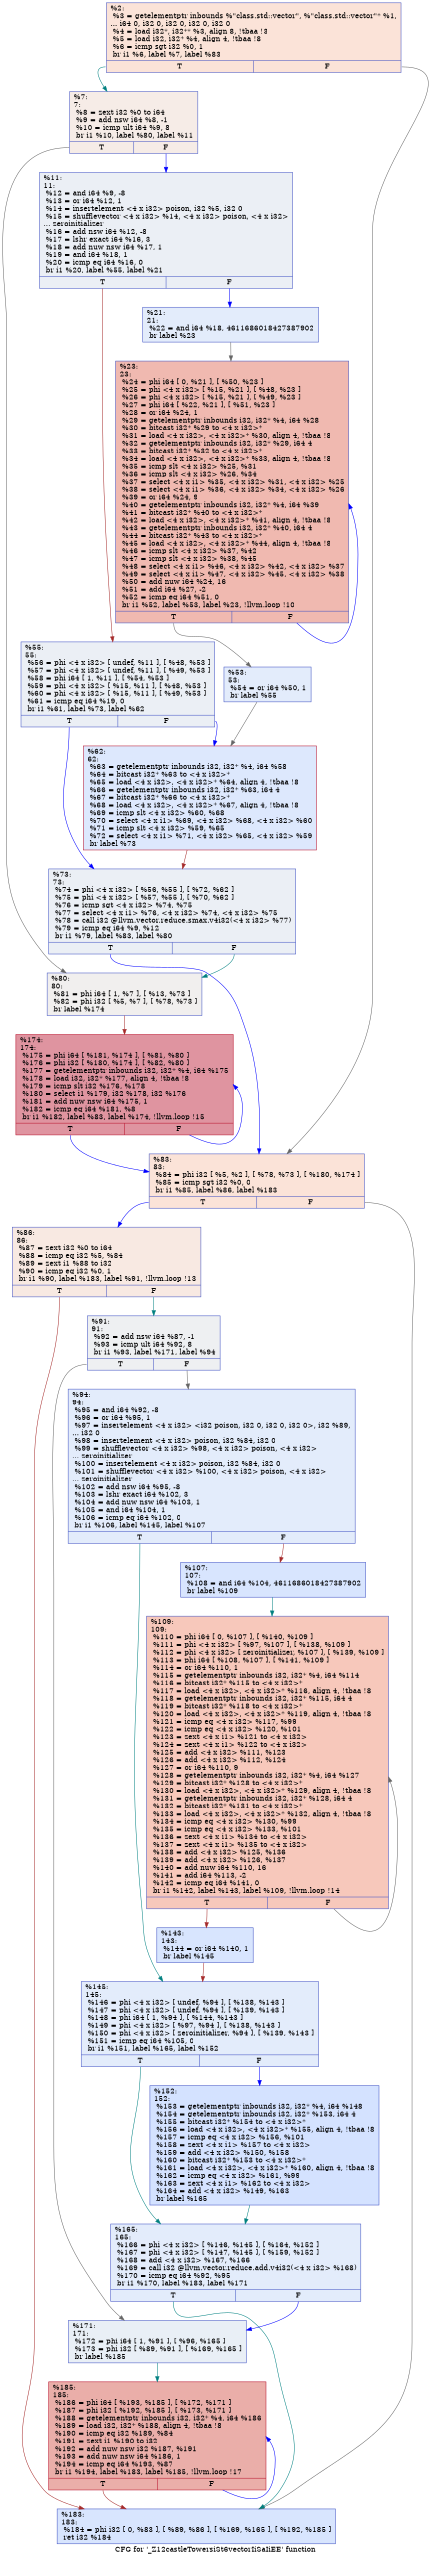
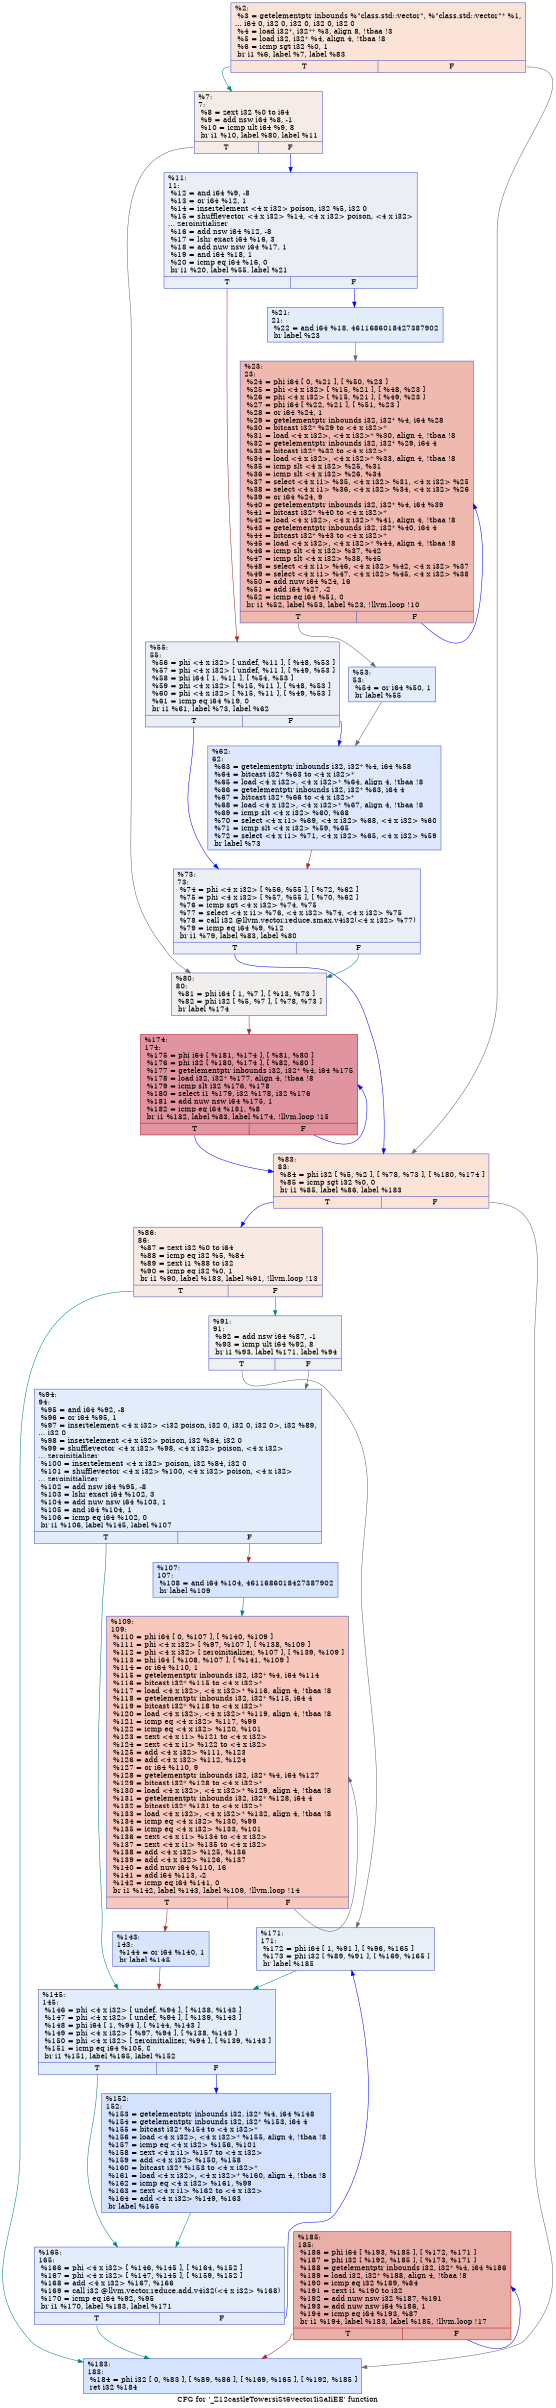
(200, 798) -> (324, 798)
(34, 1915) -> (20, 1816)
(157, 2370) -> (277, 1979)
